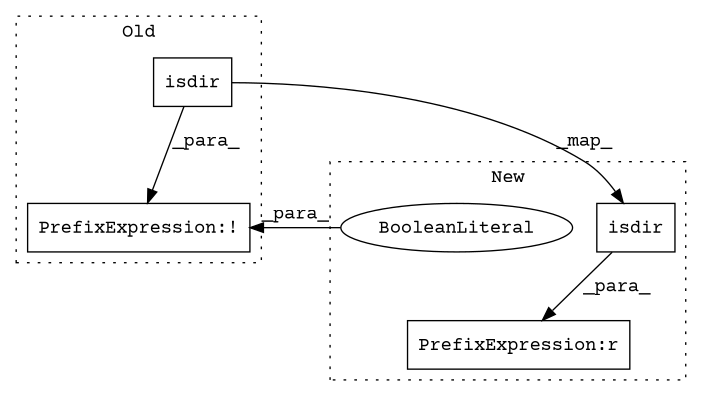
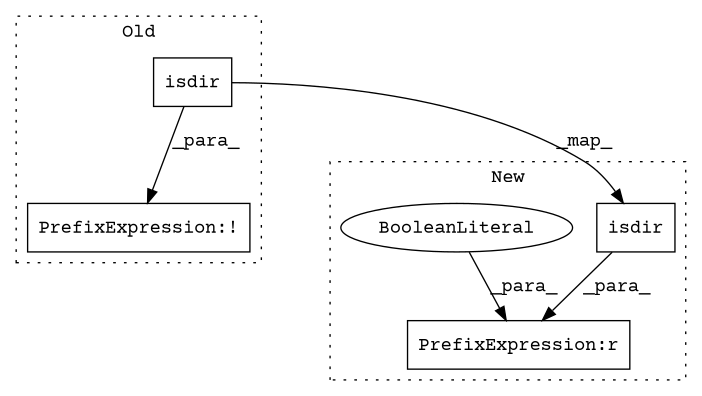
(302, 228) -> (484, 280)
